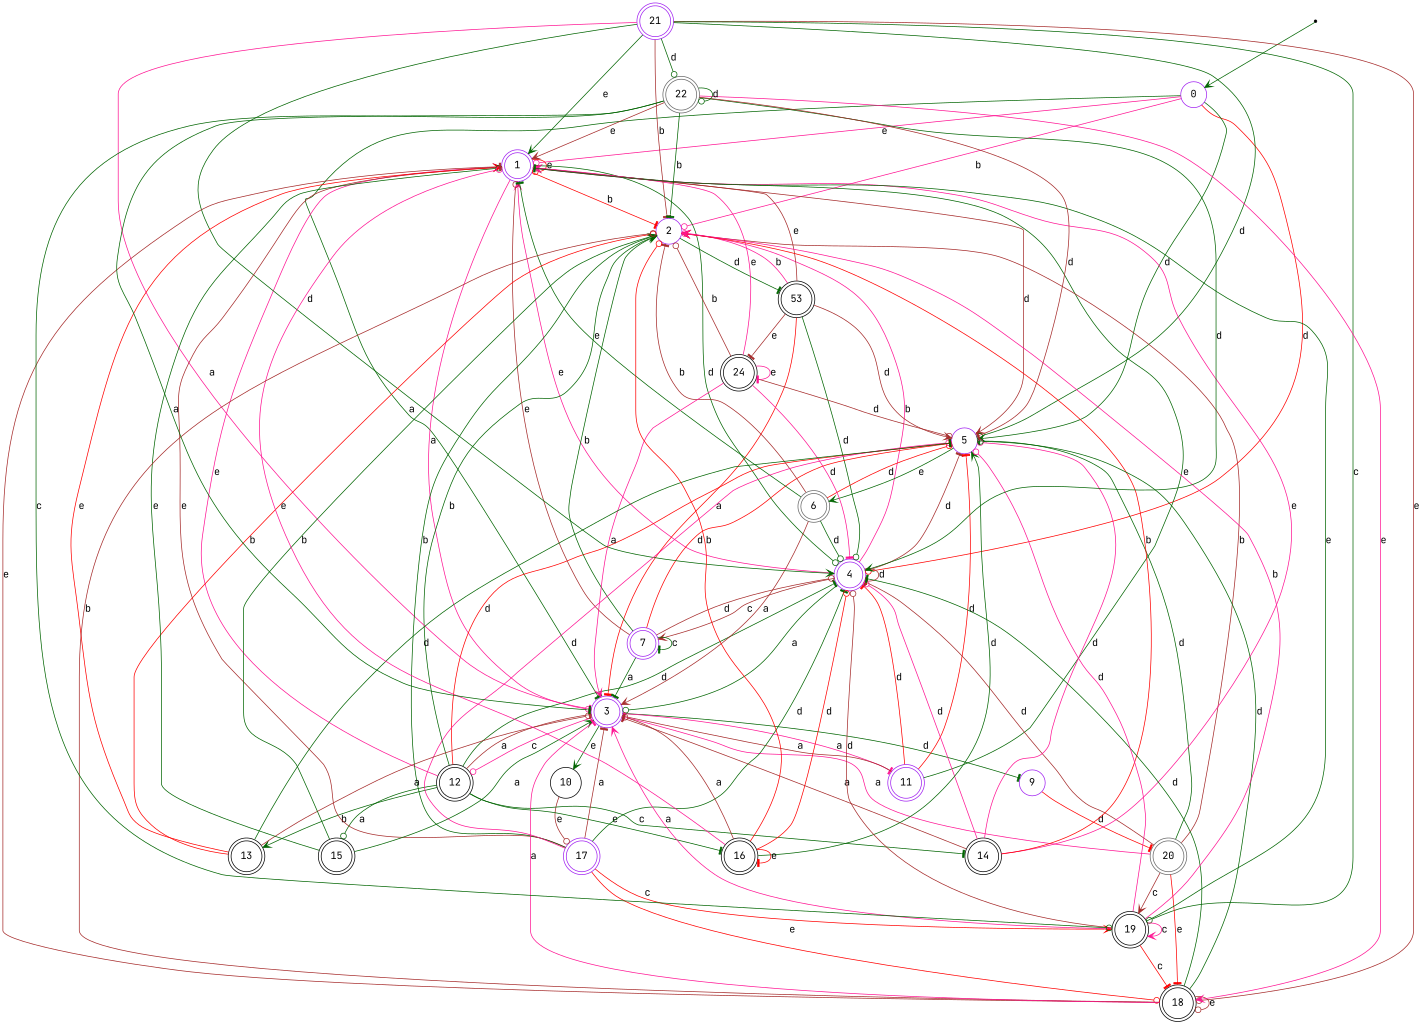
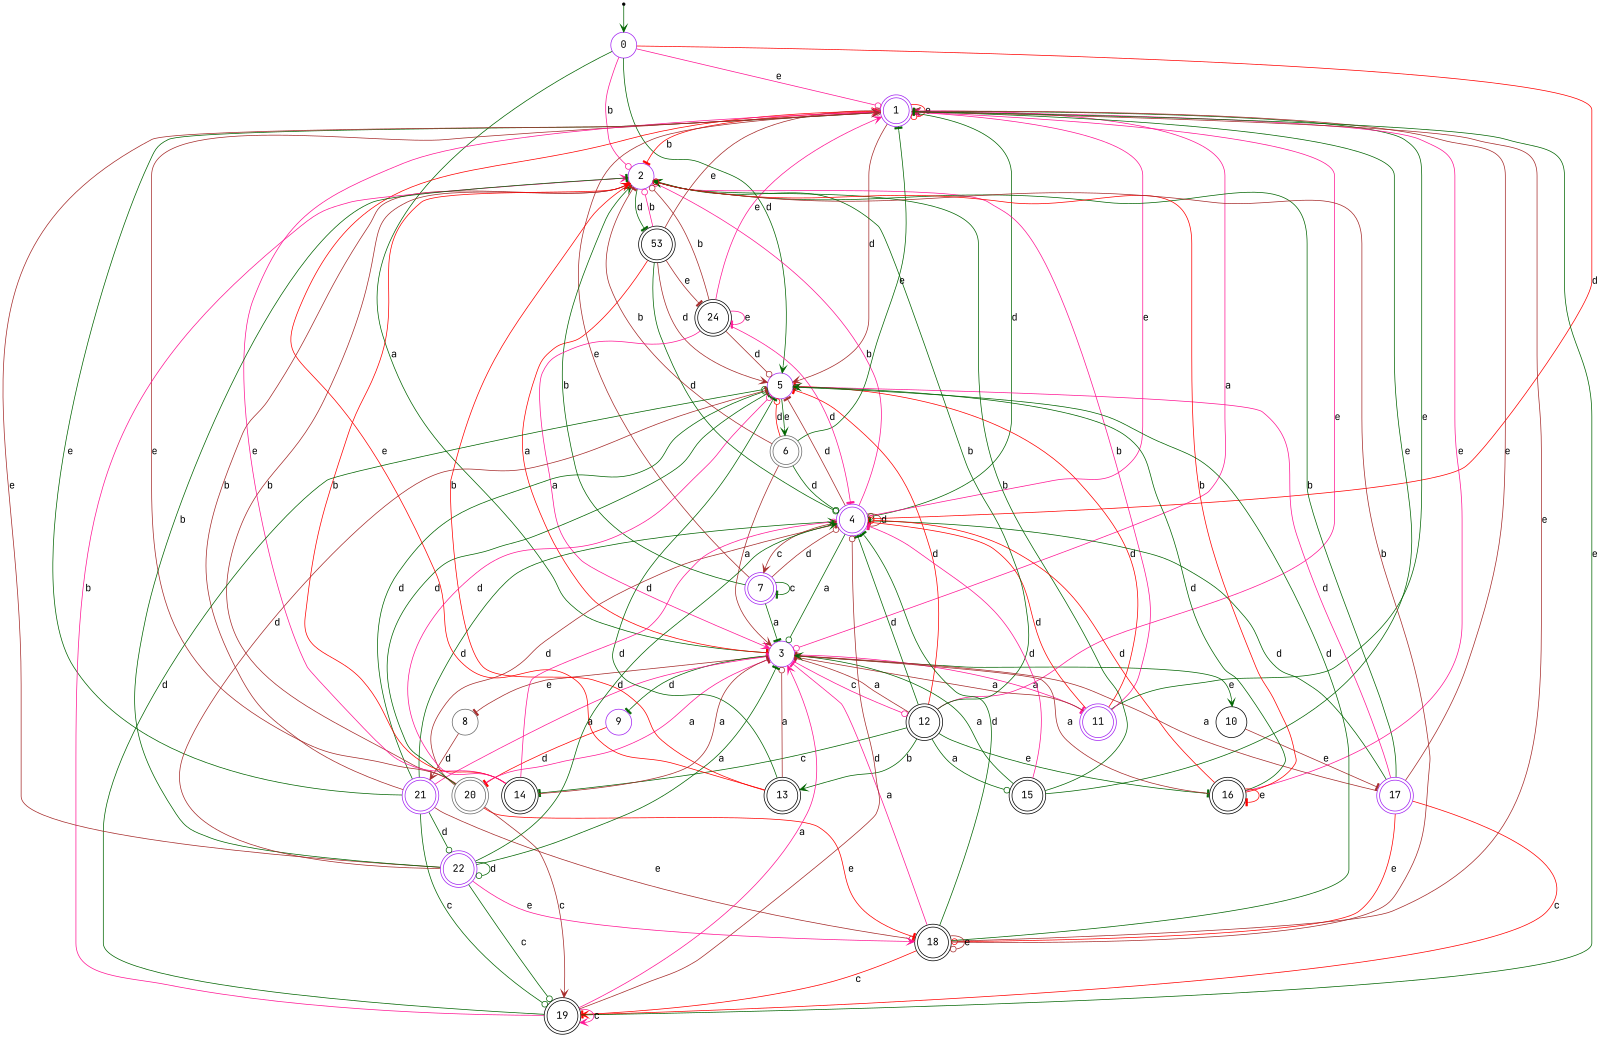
(681, 95) -> (459, 869)
none -> (152, 201)
(752, 251) -> (649, 211)
none -> (1057, 290)
(763, 504) -> none
none -> (1004, 623)
(1091, 675) -> (156, 690)
(607, 712) -> (782, 654)
none -> (465, 722)
(555, 819) -> (1310, 758)
(1153, 965) -> (754, 998)
